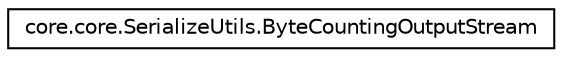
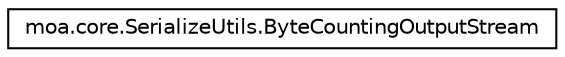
(281, 29) -> (282, 29)
